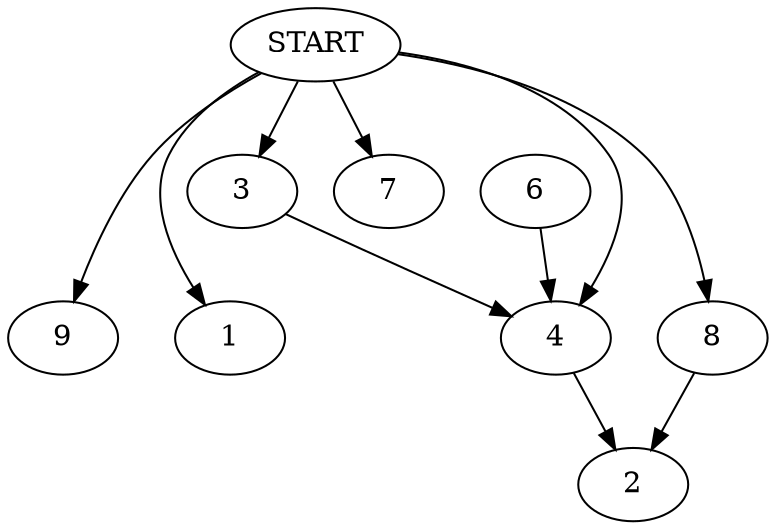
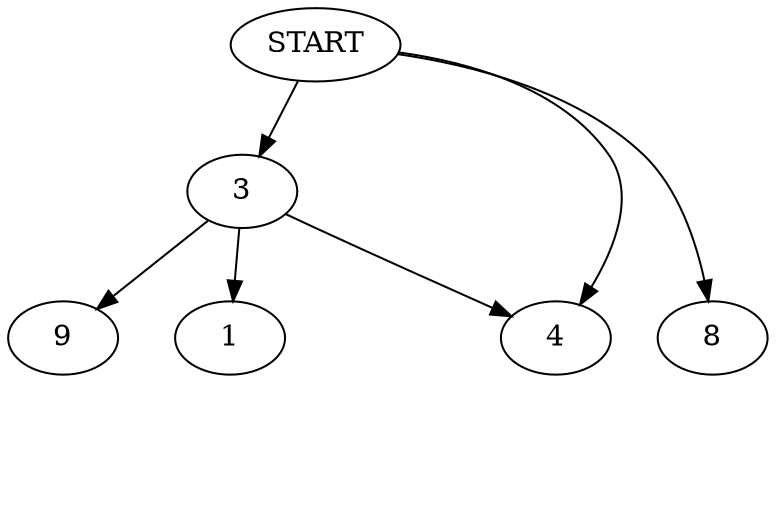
(149, 159) -> (161, 258)
(166, 163) -> (237, 255)
(389, 191) -> none
(535, 191) -> none
(633, 485) -> none
